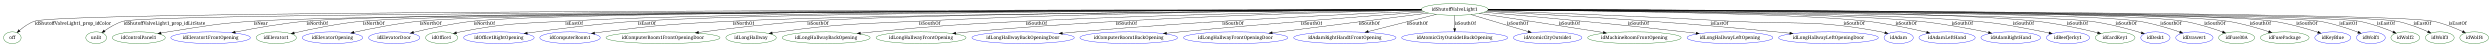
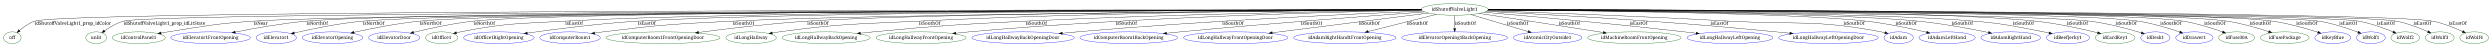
(744, 24) -> (744, 24)
(1638, 24) -> (1638, 24)
(276, 38) -> (276, 38)
(1455, 38) -> (1455, 38)
